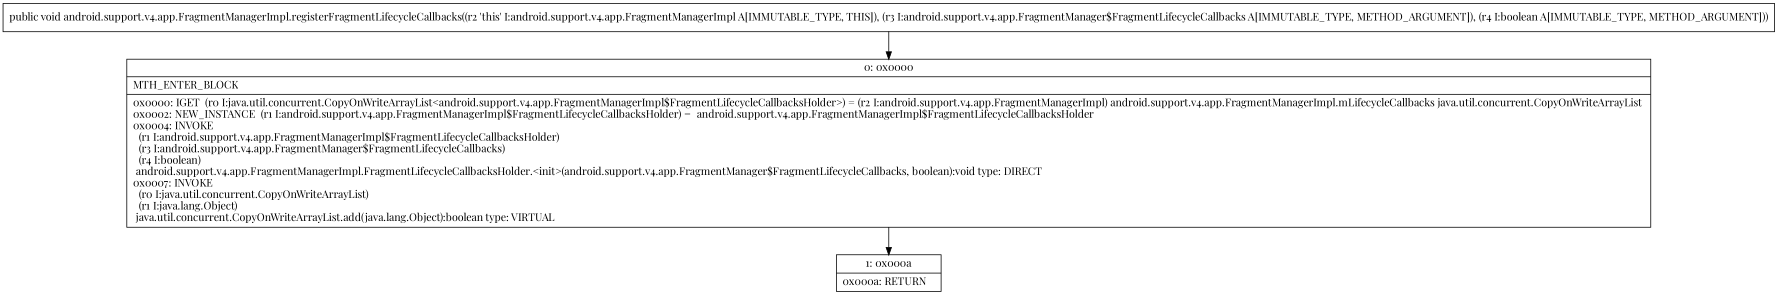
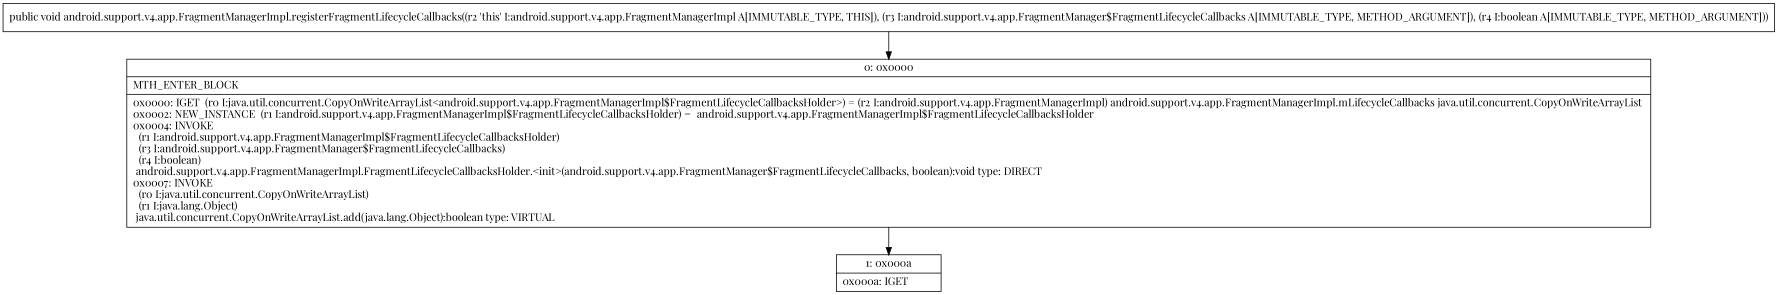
(889, 282) -> (880, 282)
